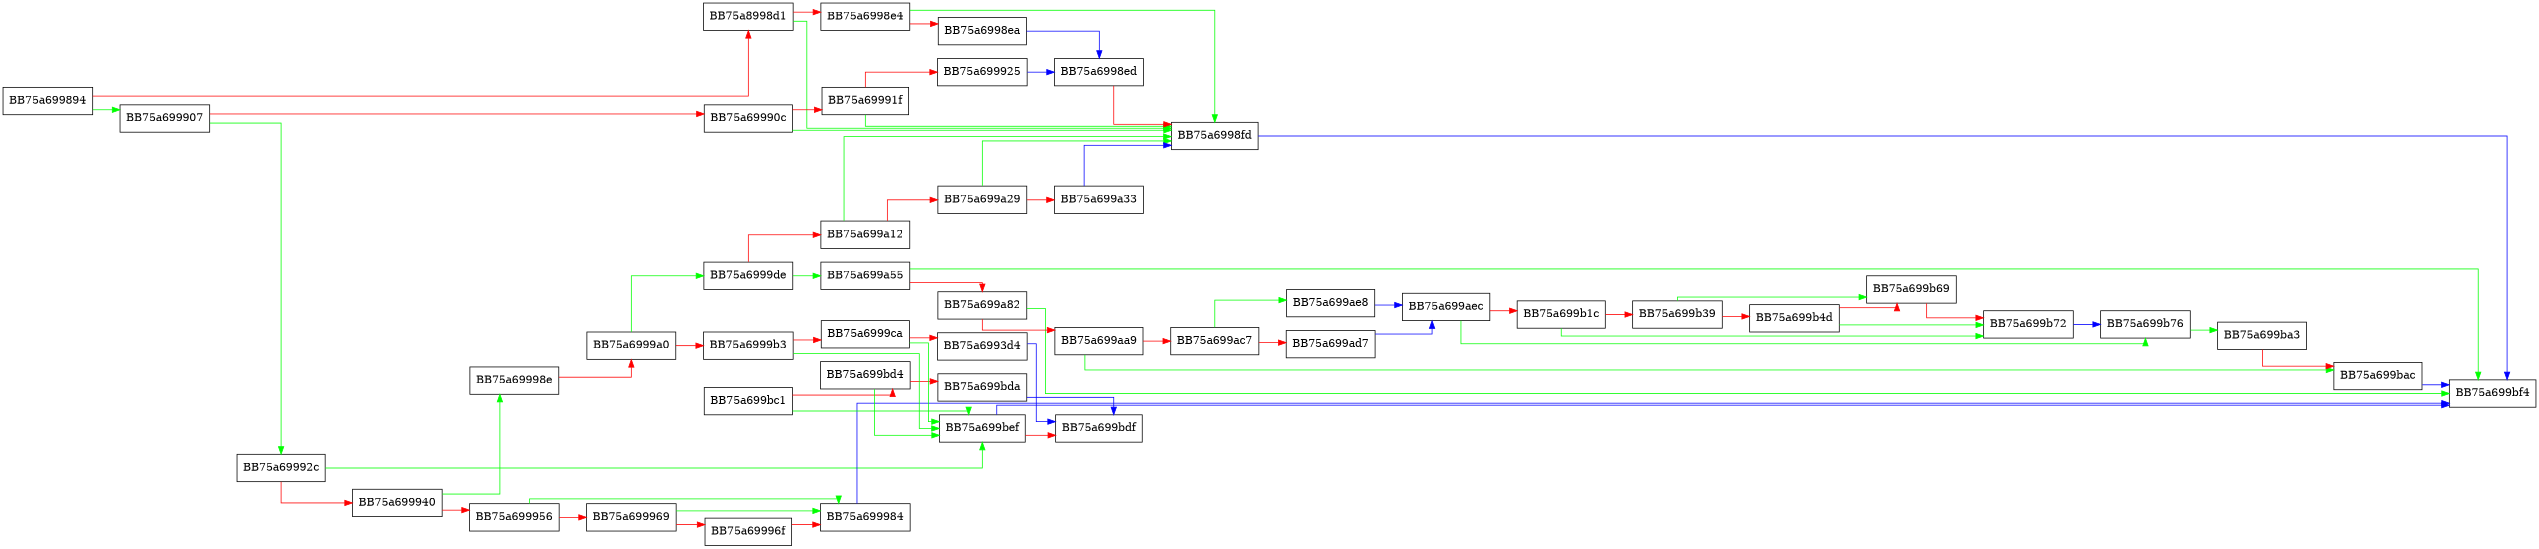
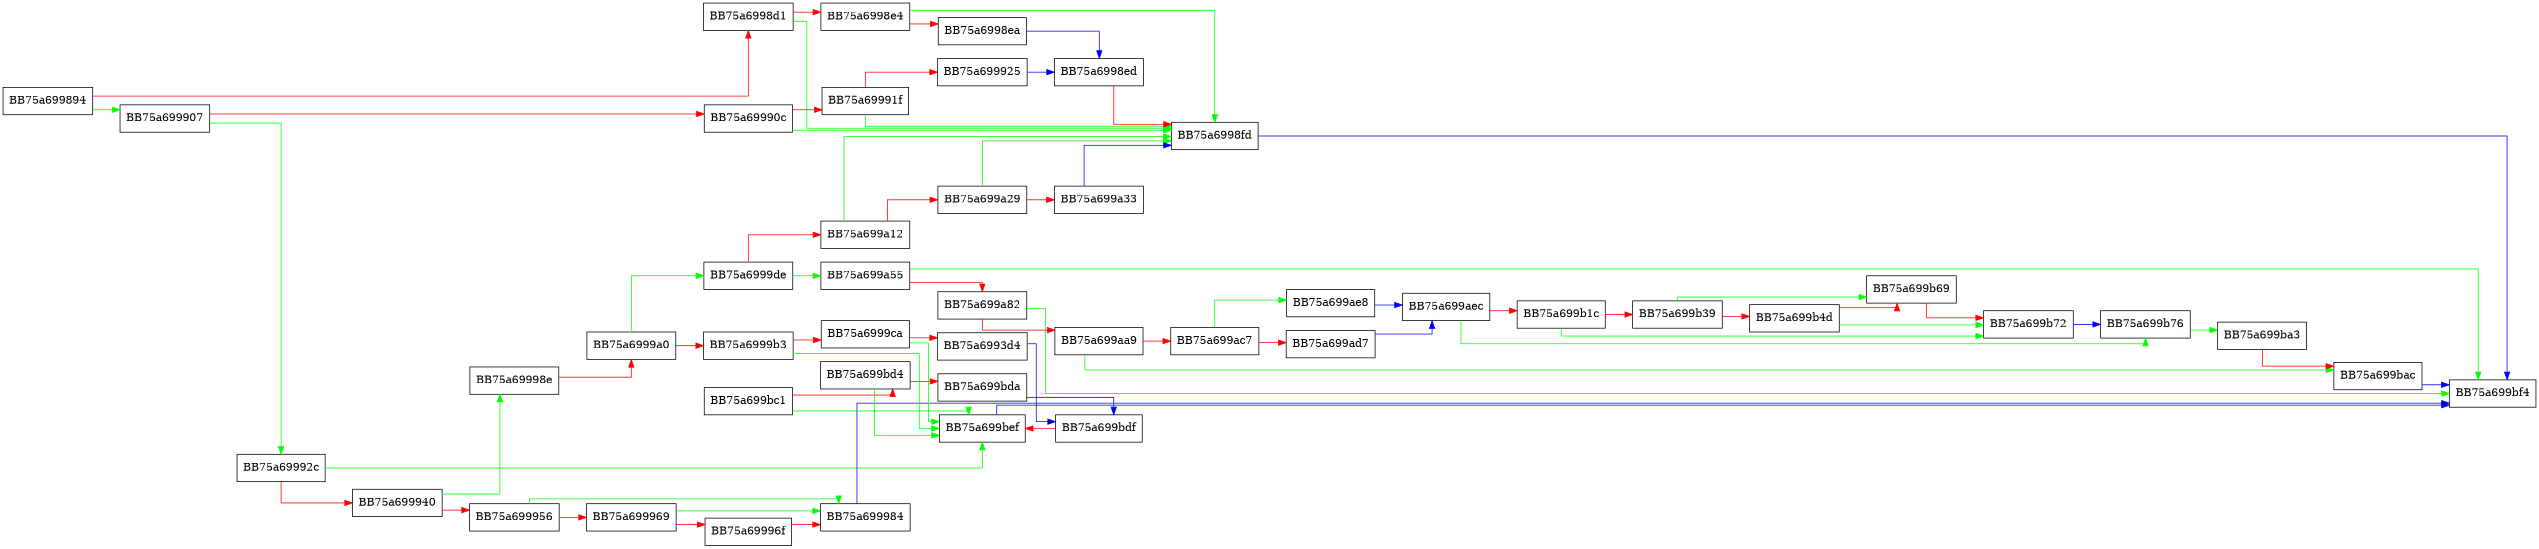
(748, 17) -> (748, 17)
(1037, 435) -> (1044, 428)
